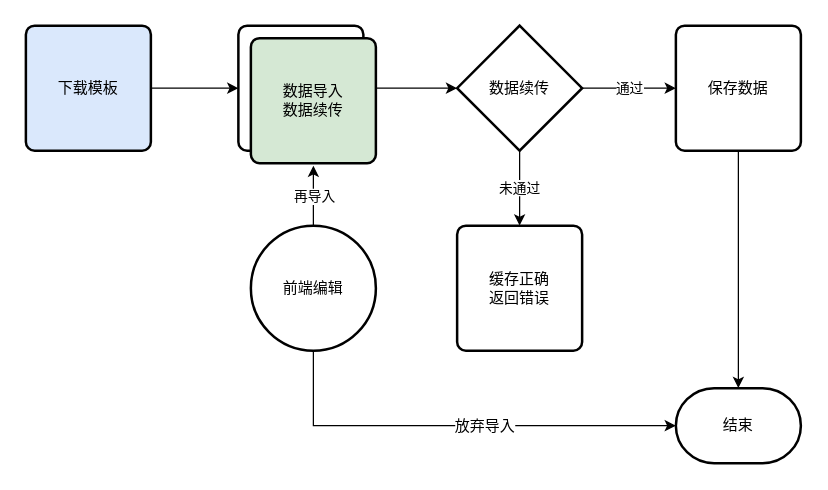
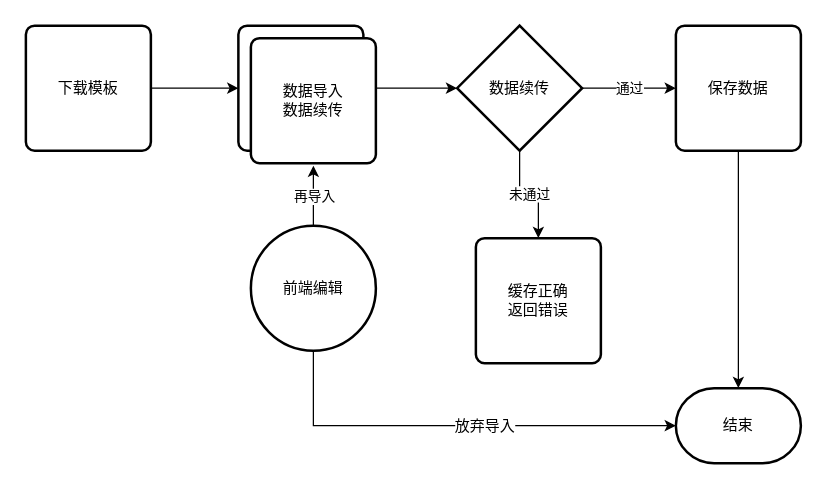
(88, 88) -> (88, 88)
(313, 101) -> (313, 101)
(519, 288) -> (538, 301)
